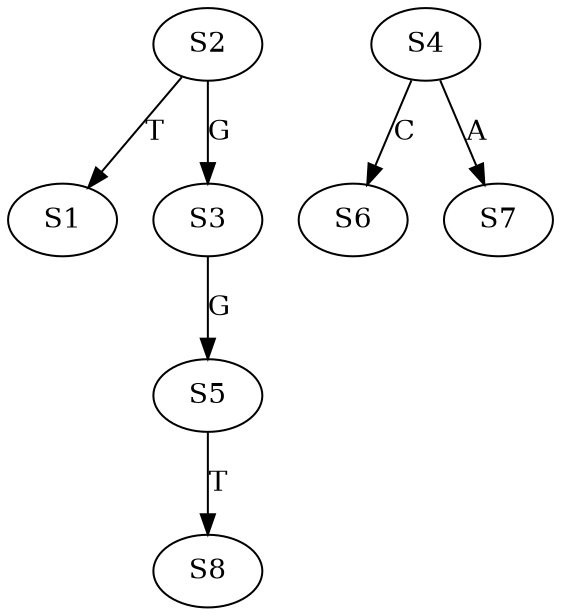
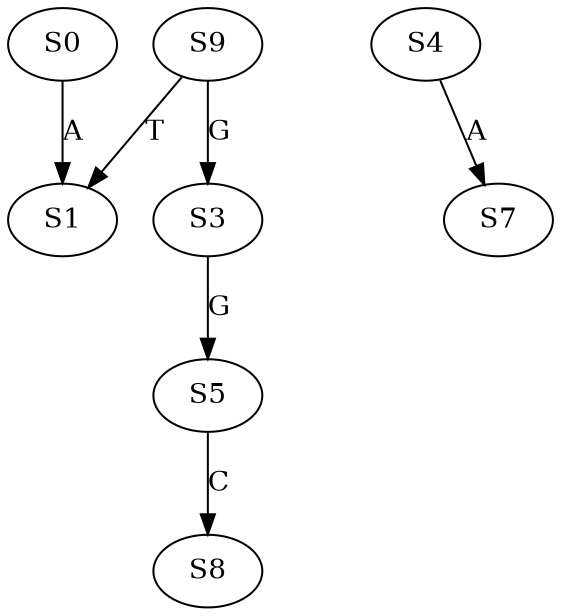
none -> (63, 44)
(208, 44) -> (208, 44)
(353, 220) -> none
(219, 483) -> (219, 483)
